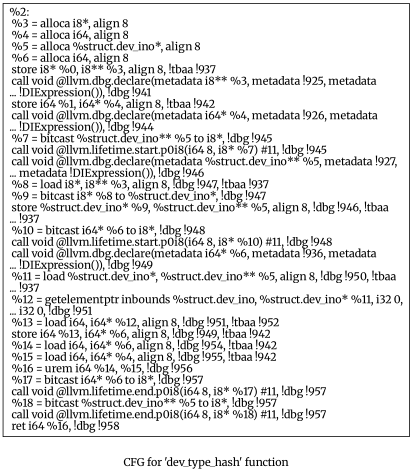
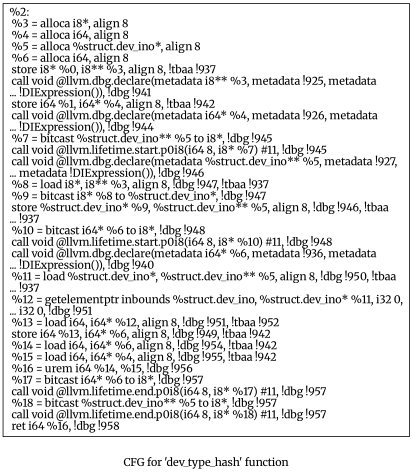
(81, 266) -> (82, 266)
